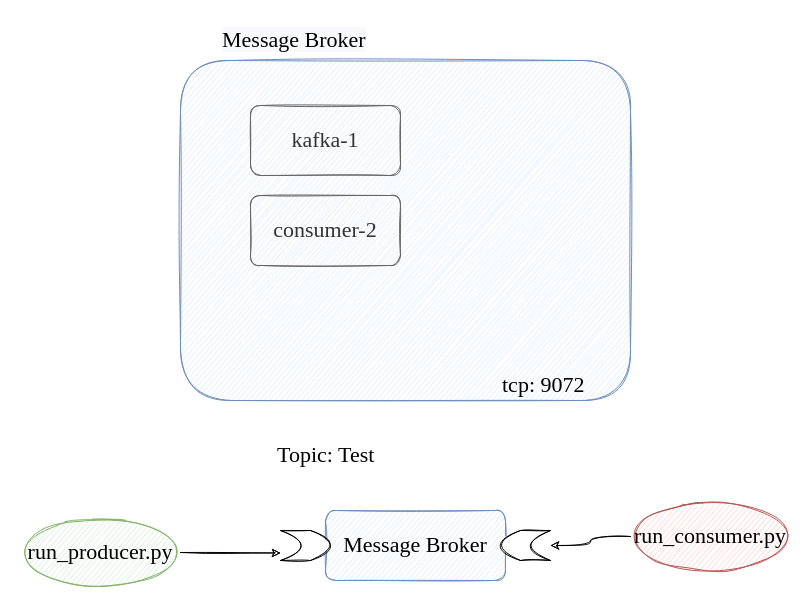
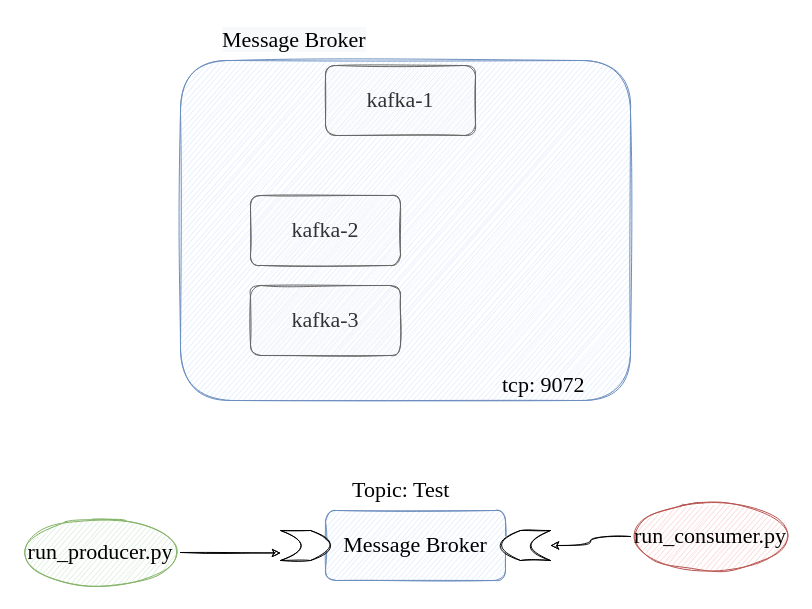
(326, 141) -> (401, 101)
(326, 231) -> (326, 231)
none -> (326, 321)
(361, 451) -> (436, 486)
